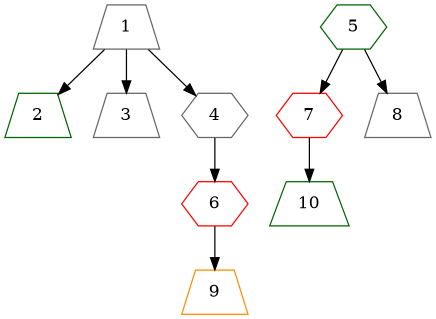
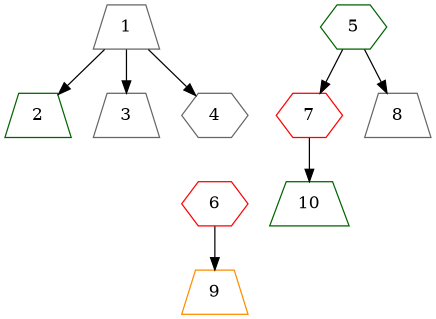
(215, 154) -> none
